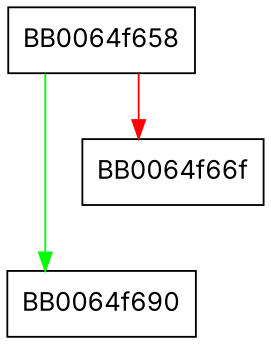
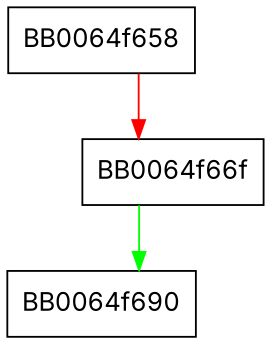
(45, 163) -> (139, 229)
